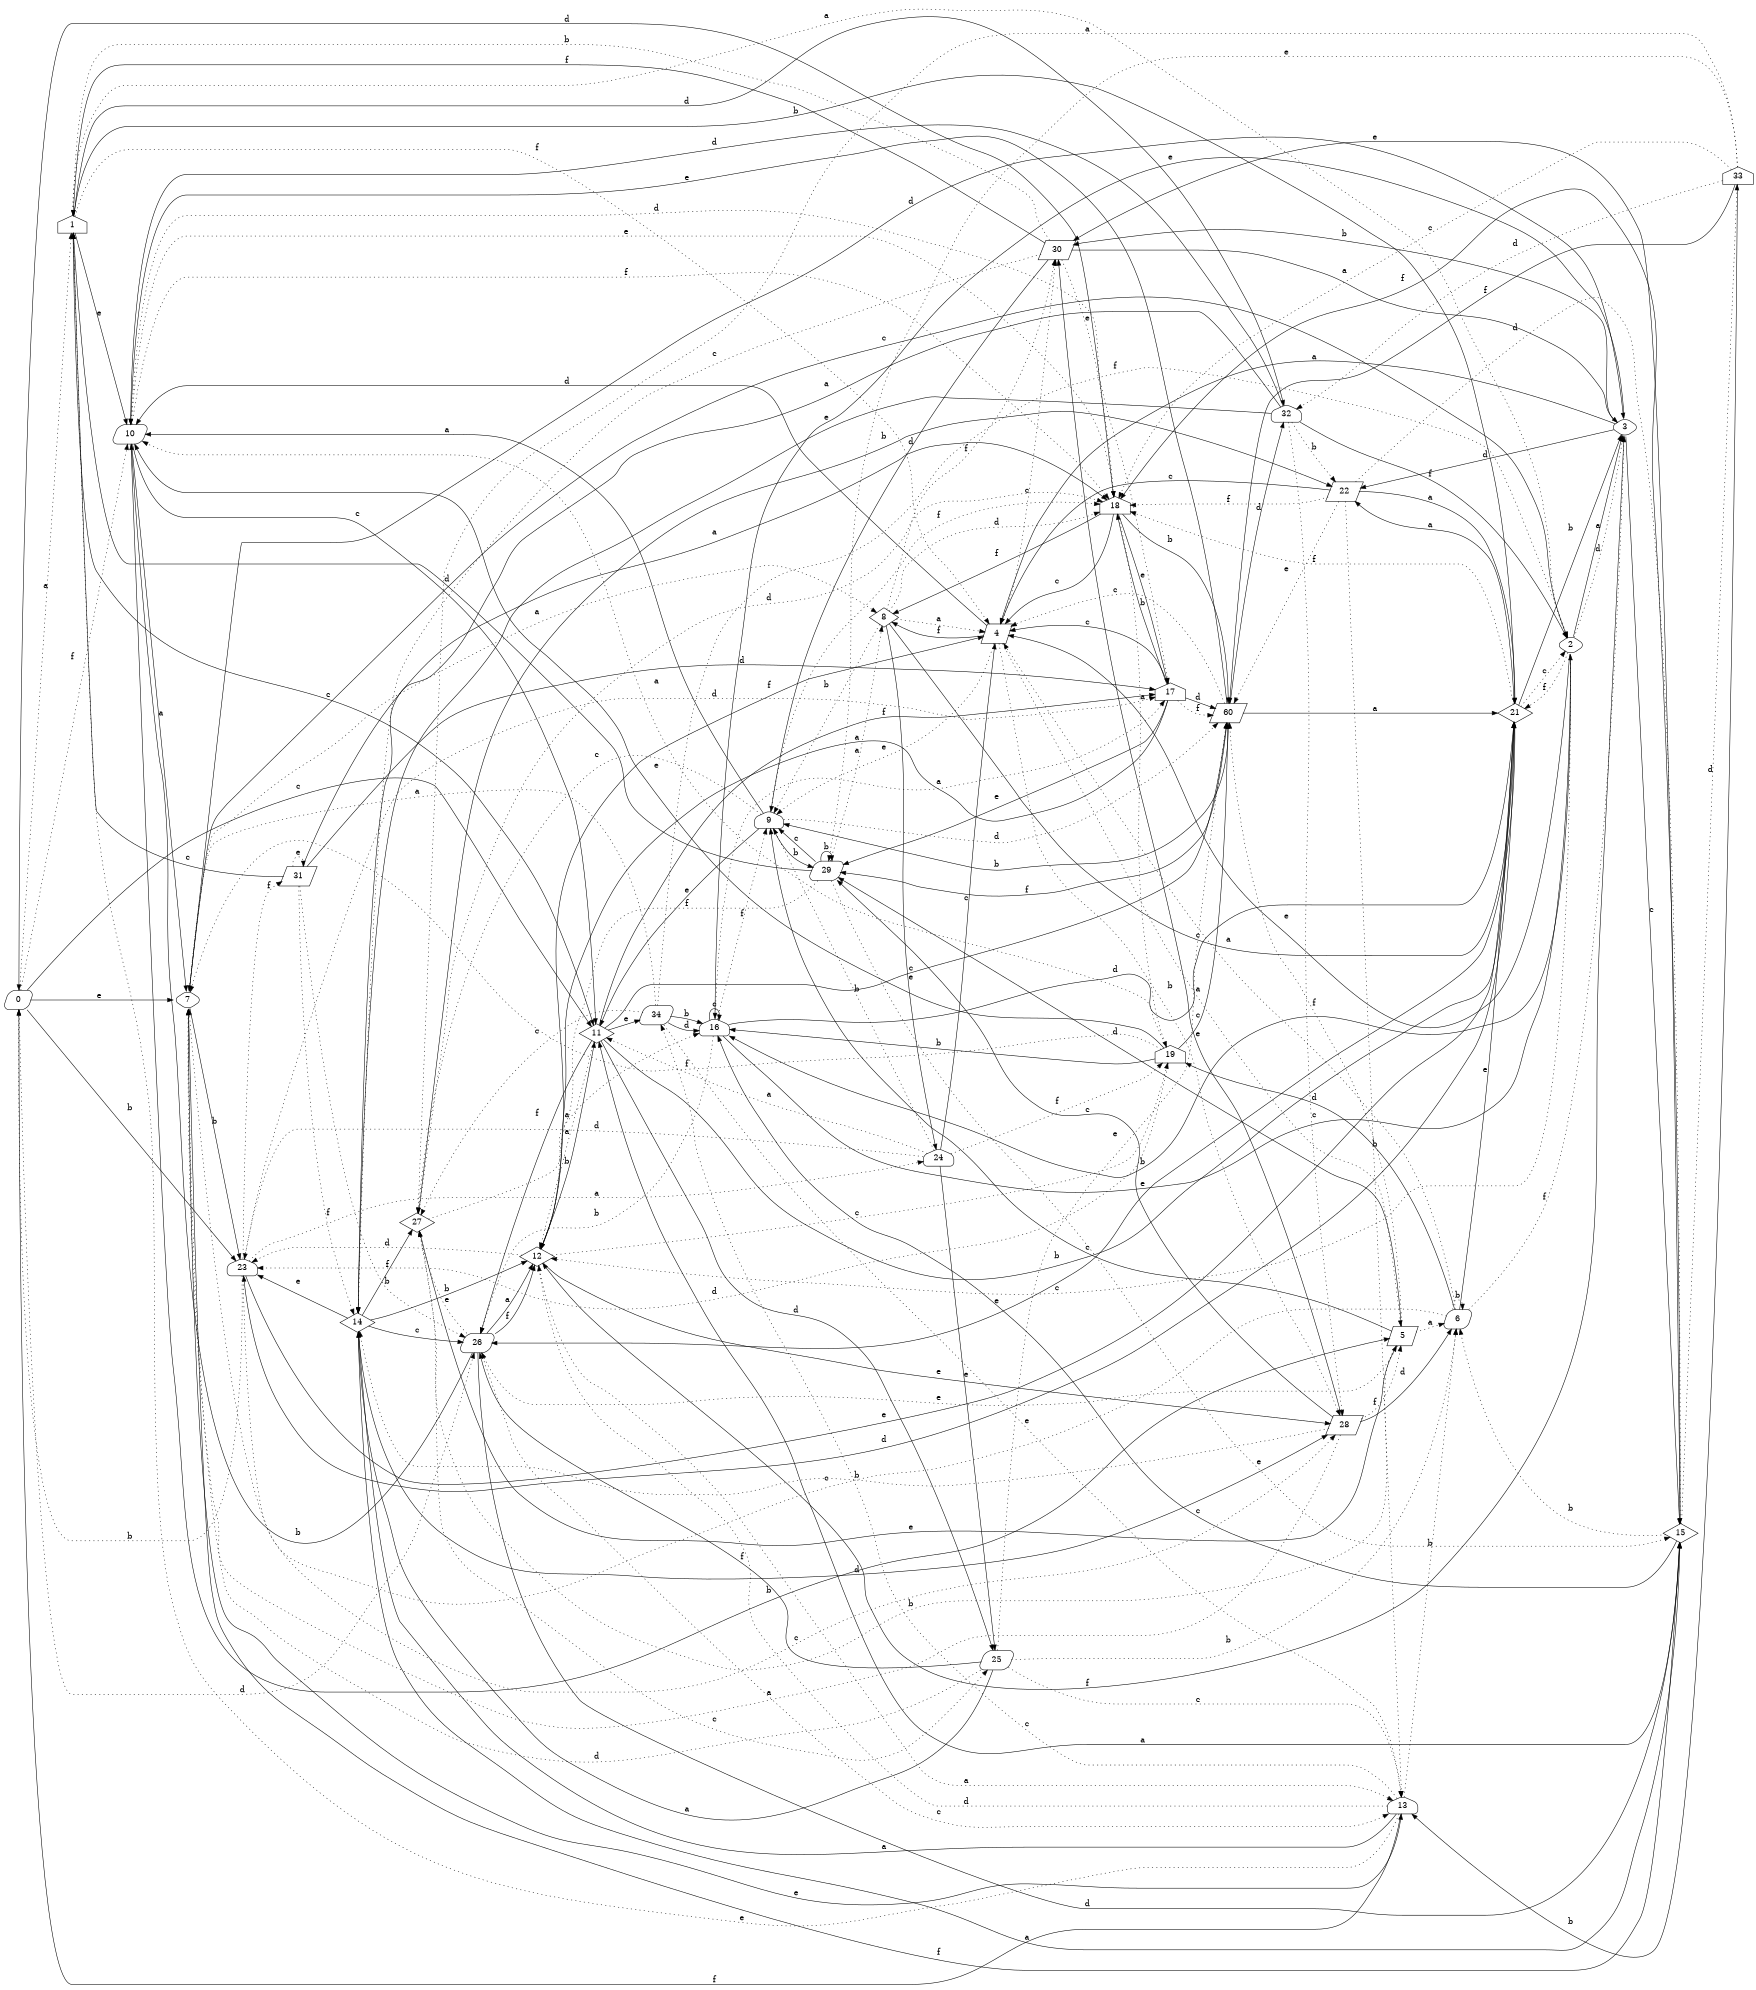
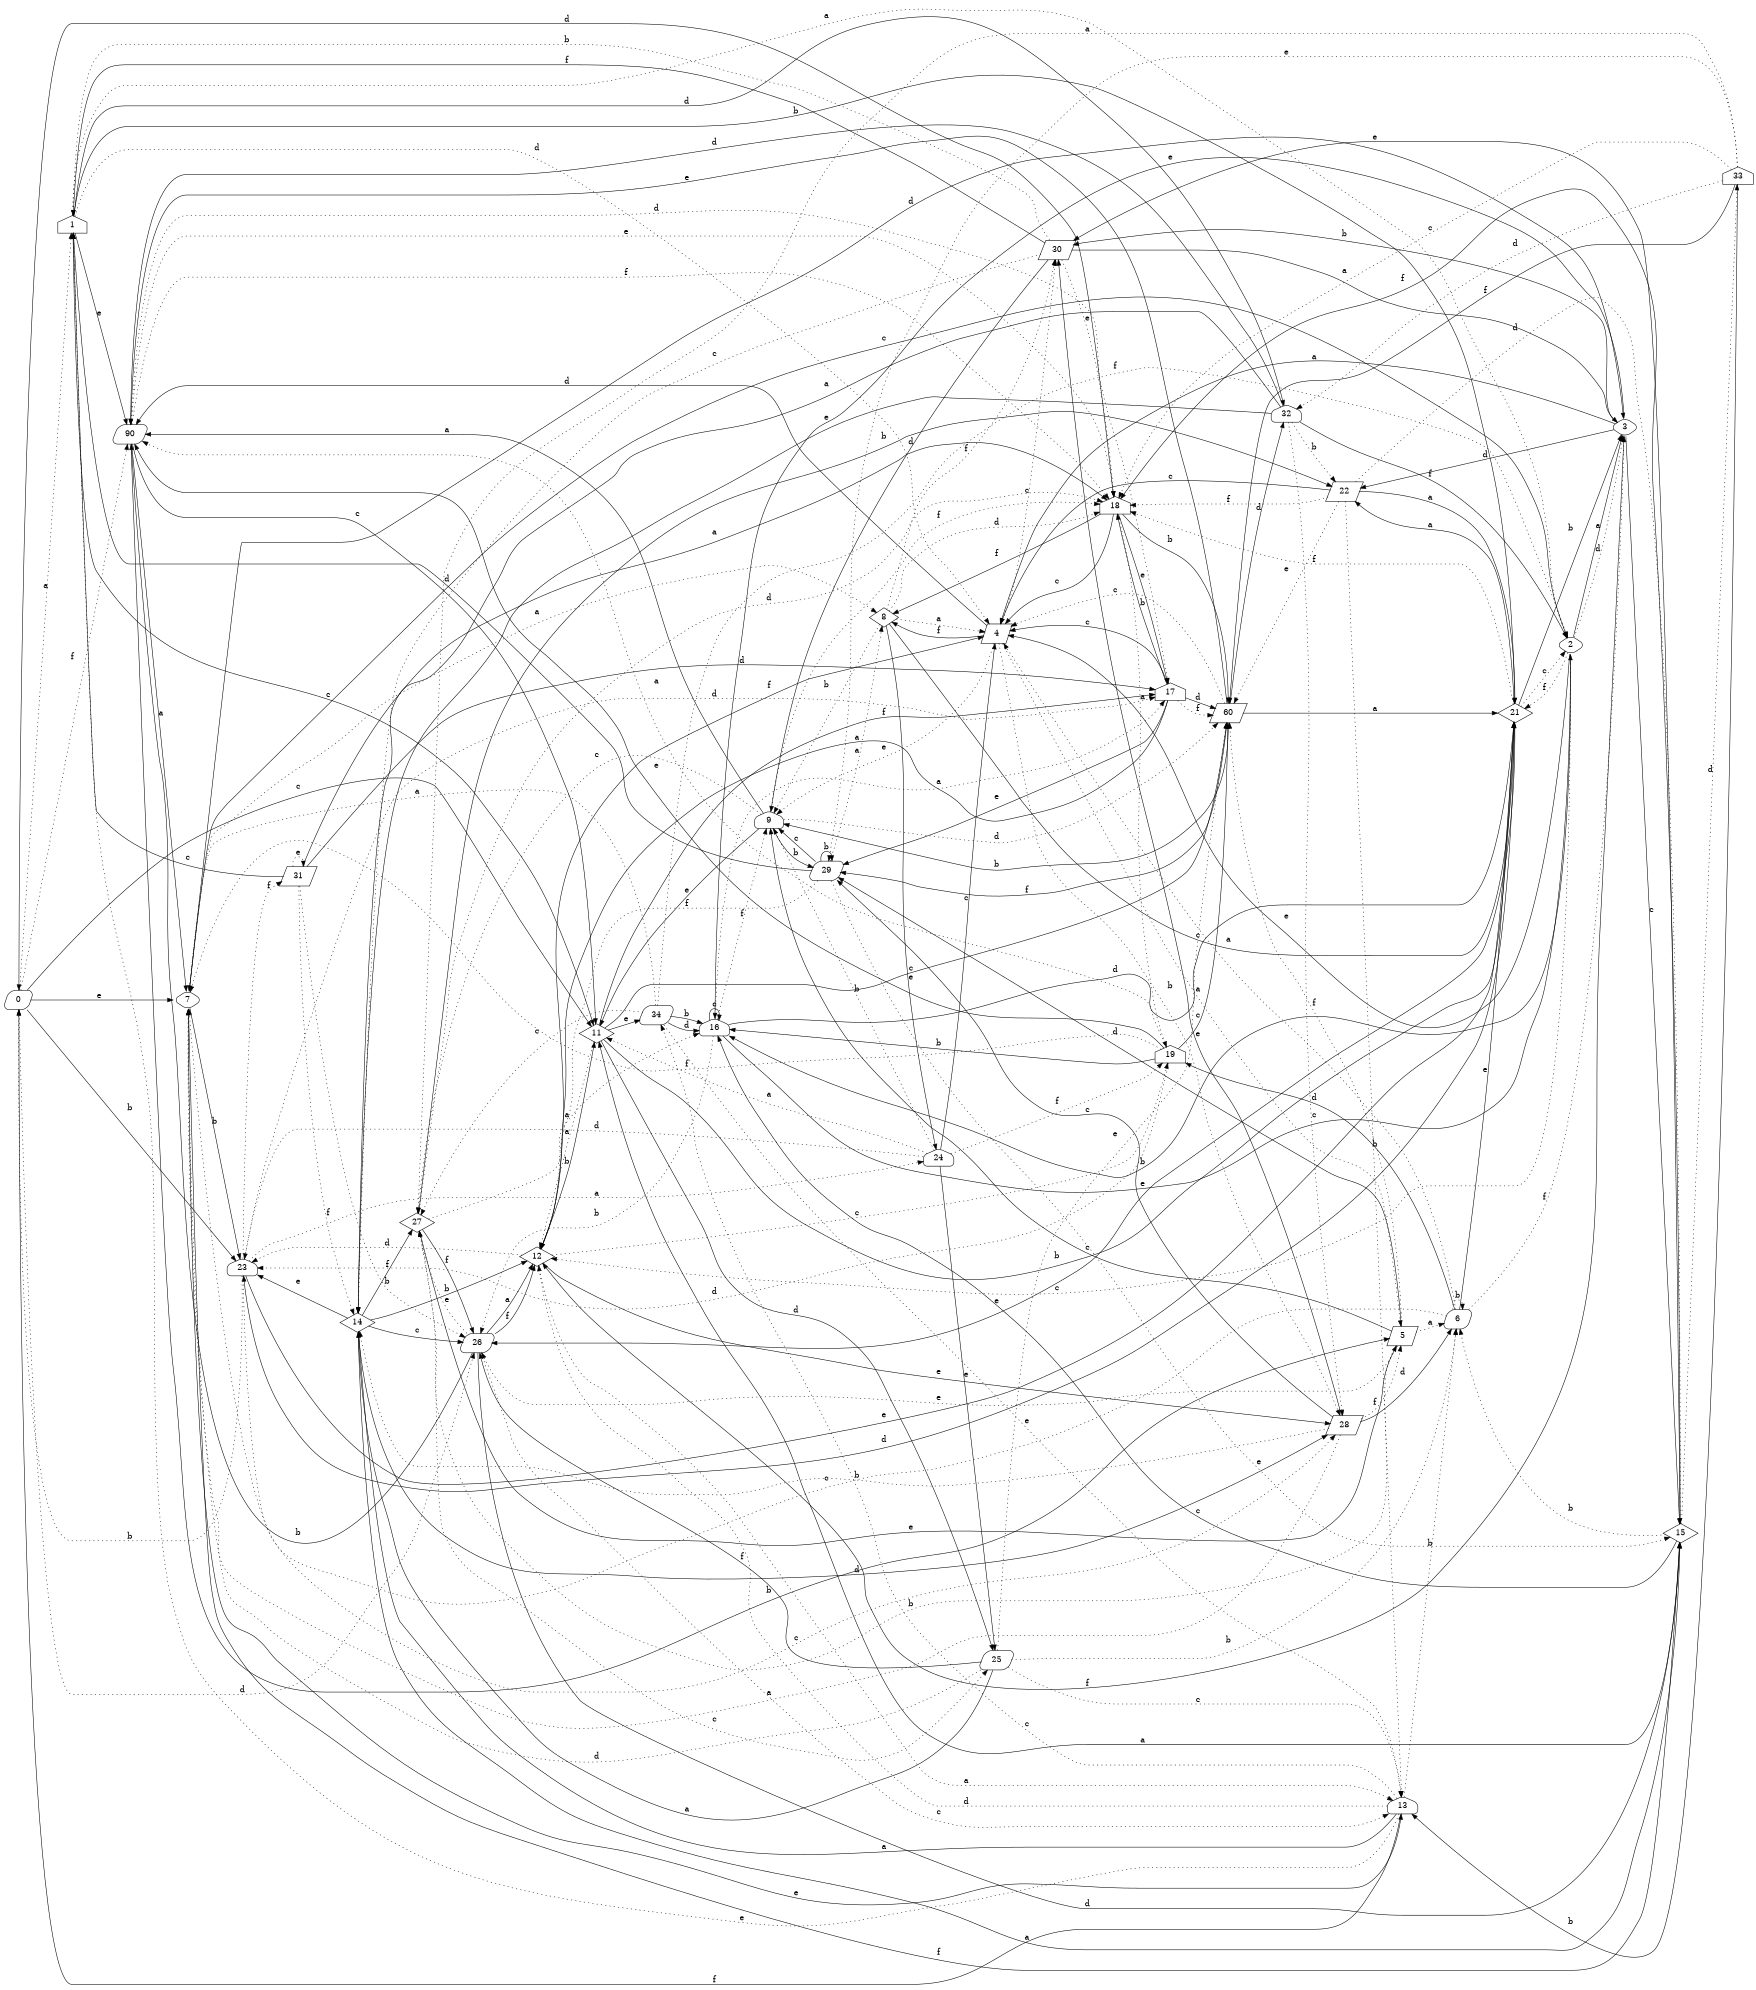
(537, 148) -> (537, 148)
(130, 434) -> (130, 434)
(532, 1174) -> (451, 1277)
